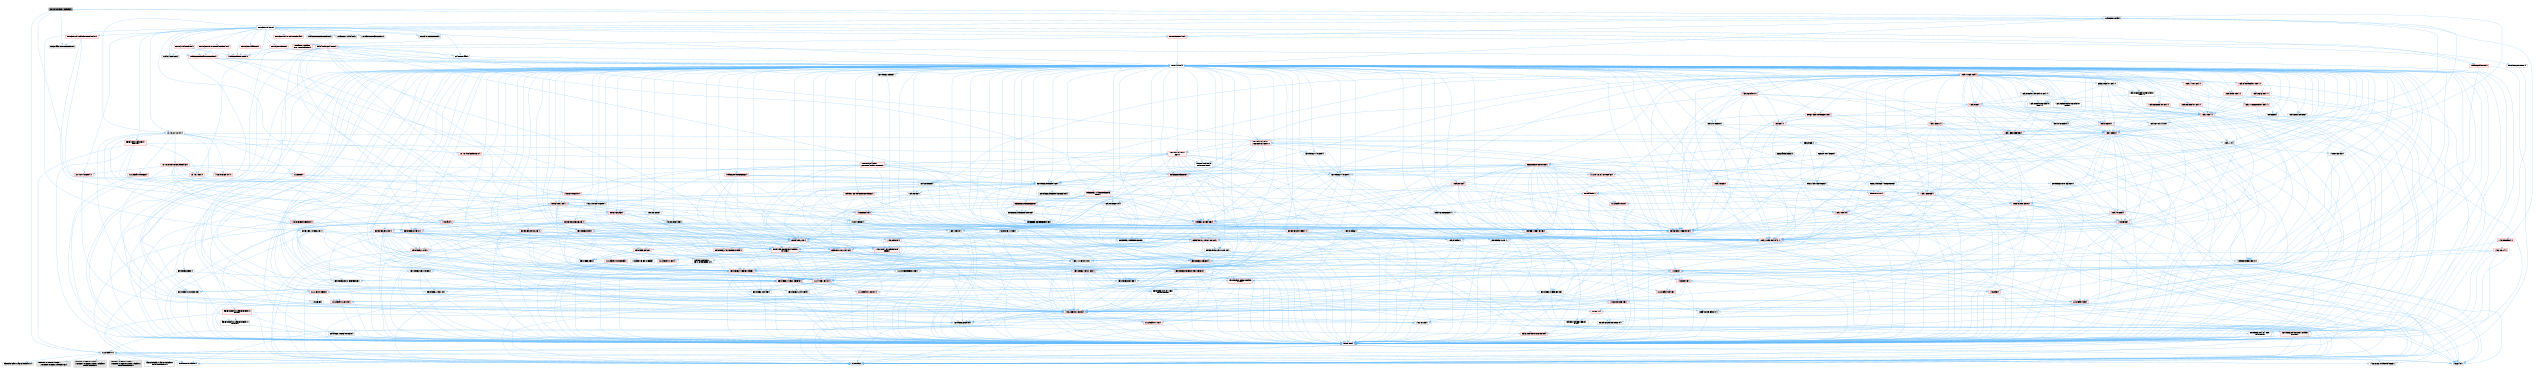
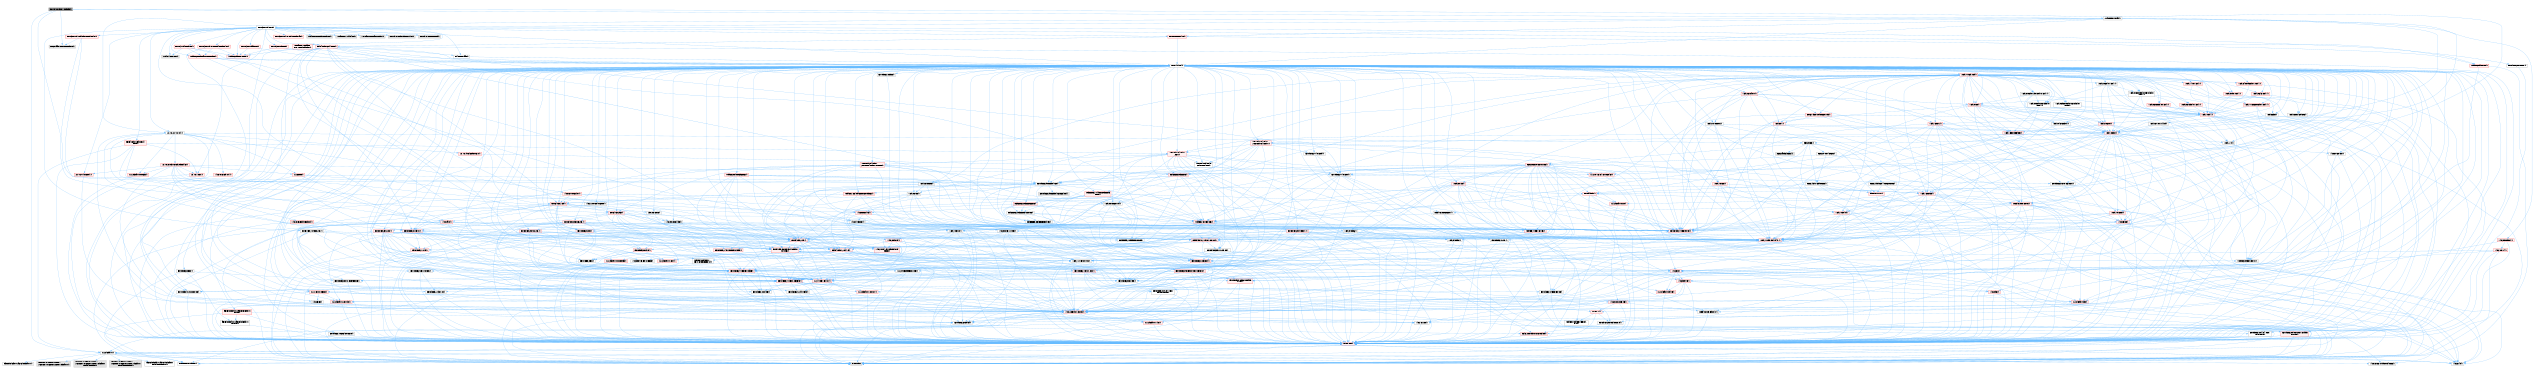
none -> (402, 37)
(2107, 84) -> (2107, 84)
(2074, 113) -> (1960, 119)
(136, 143) -> (136, 143)
(198, 170) -> (157, 170)
(1817, 184) -> (1817, 184)
(642, 250) -> (642, 250)
(841, 250) -> (841, 250)
(1218, 250) -> (1218, 250)
(54, 364) -> (54, 364)
